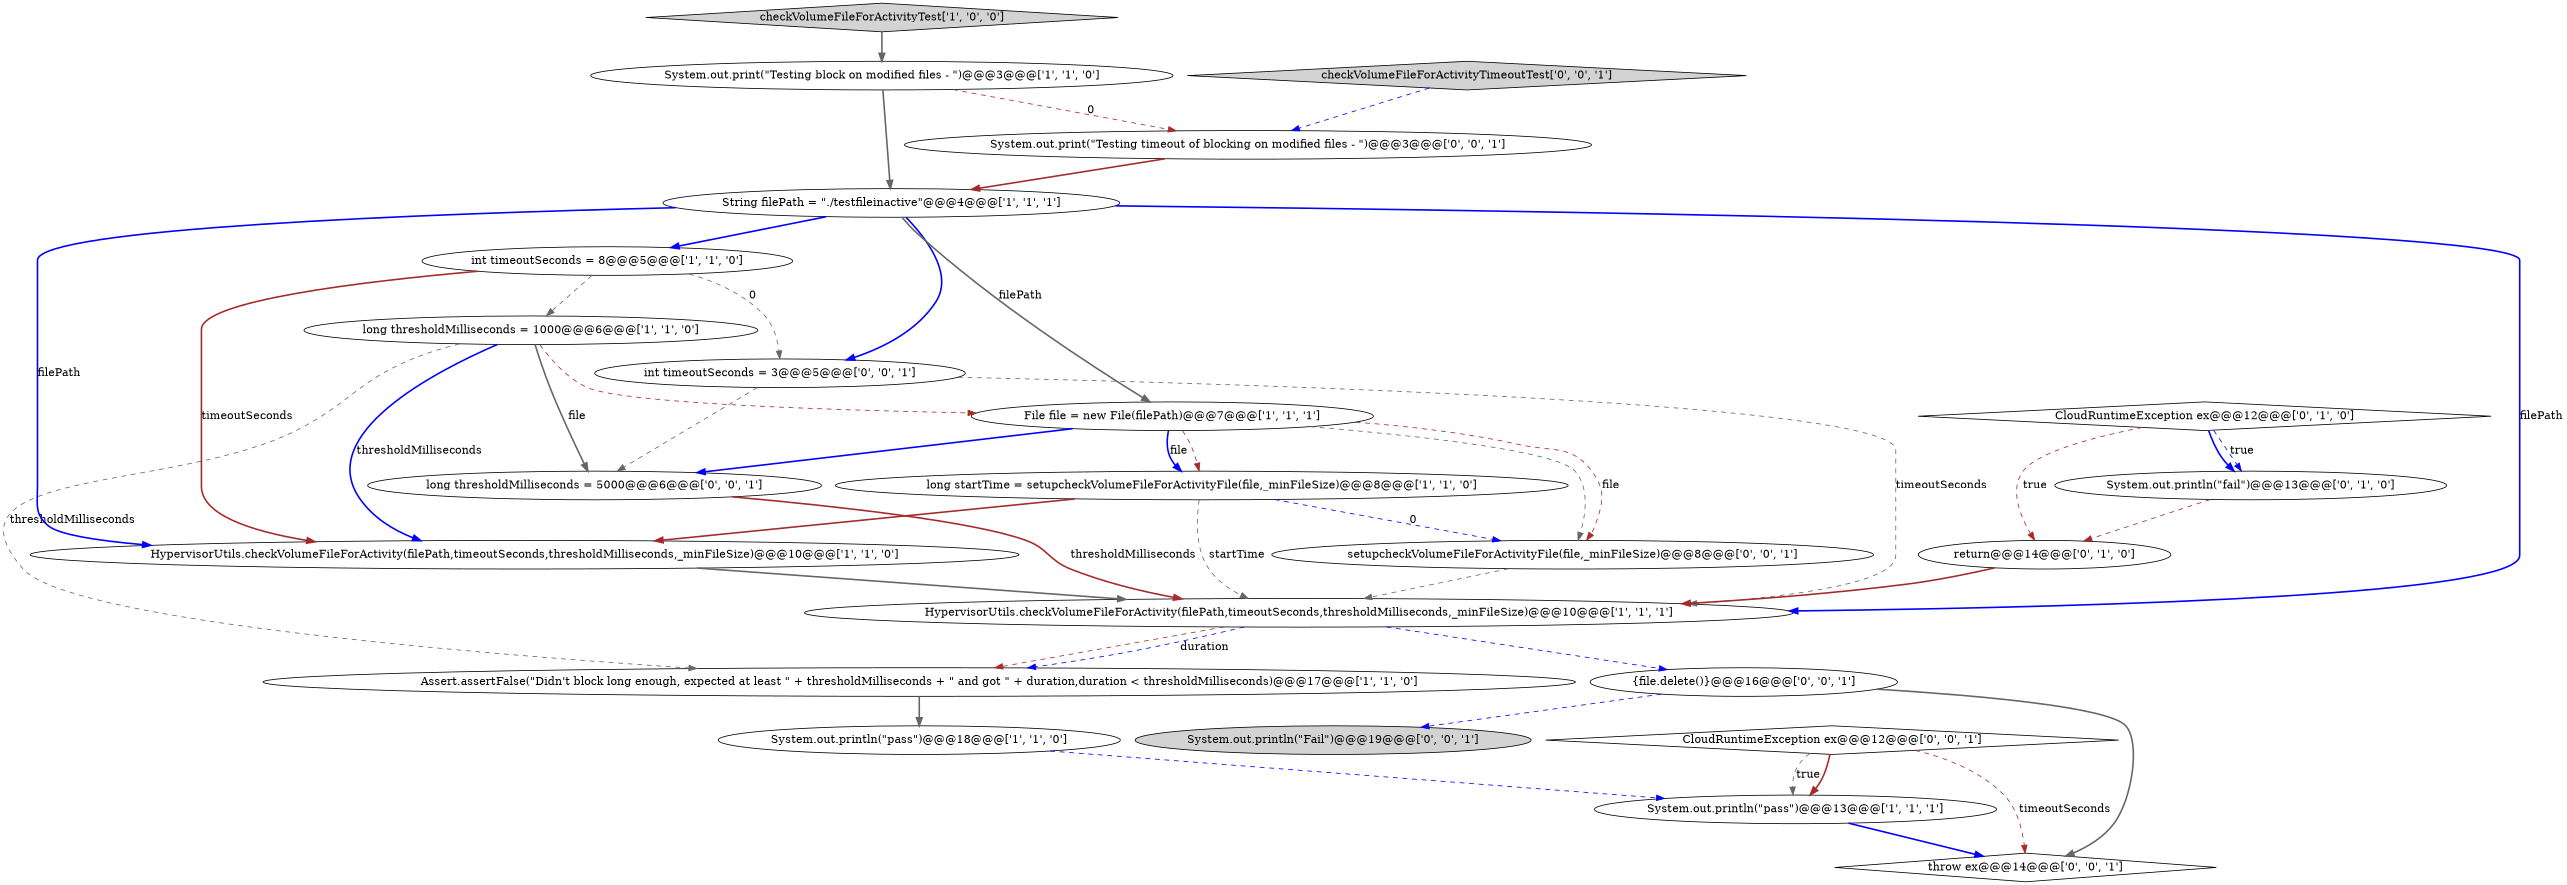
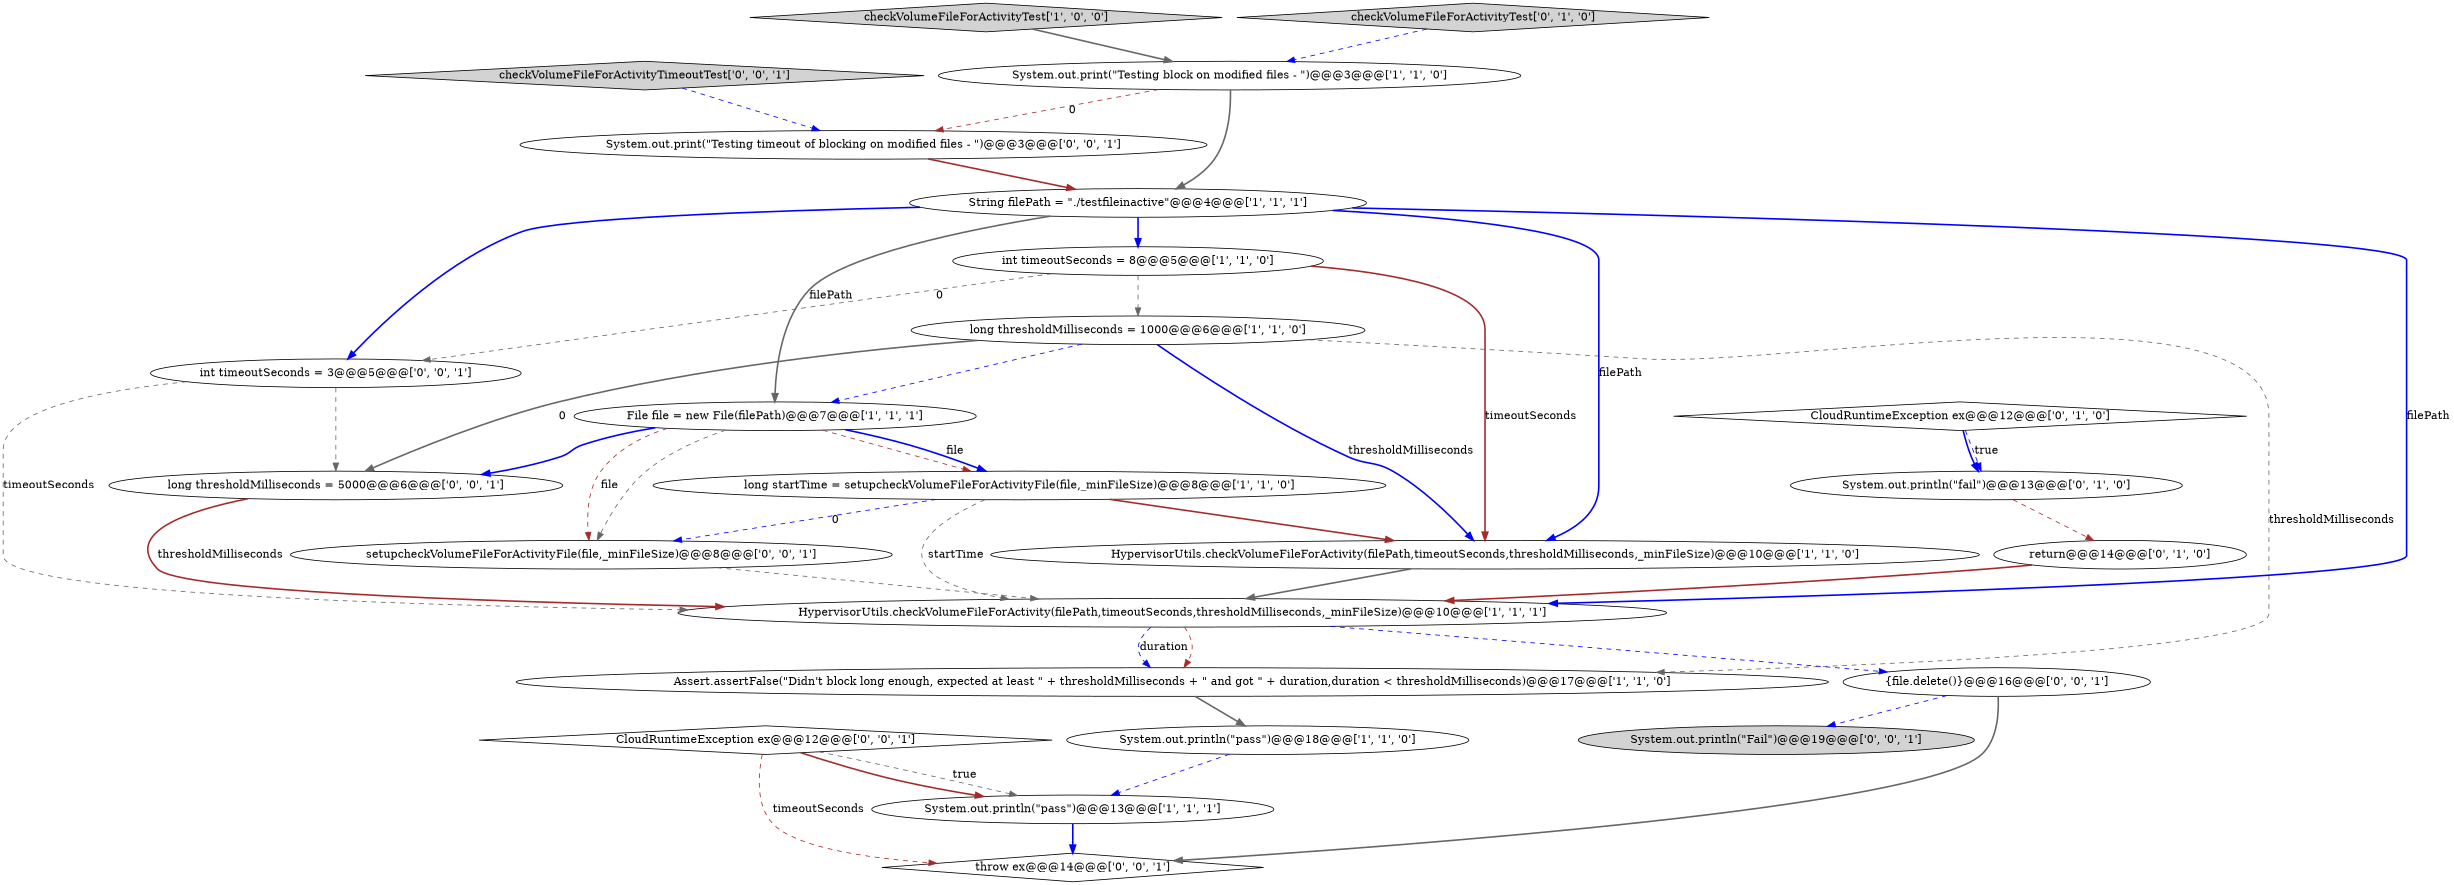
none -> (1473, 18)
(745, 405) -> (960, 372)
(577, 416) -> (563, 416)
(2049, 454) -> none
